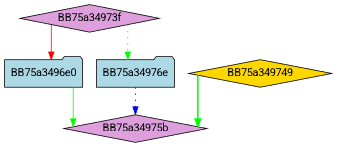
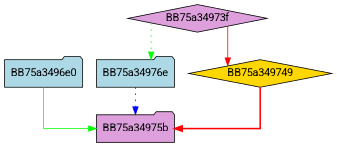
(51, 38) -> (228, 42)
(198, 97) -> (242, 129)
(135, 129) -> (135, 129)
